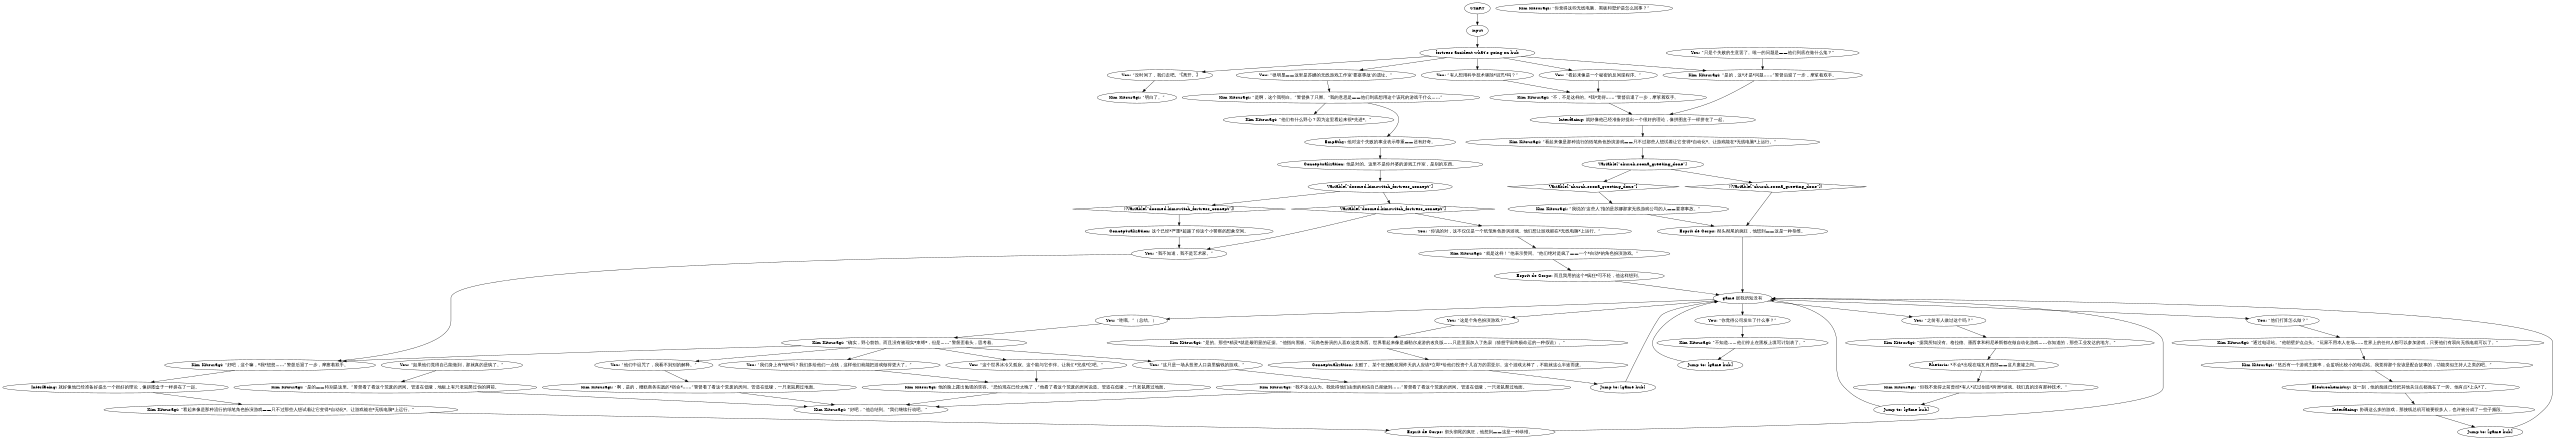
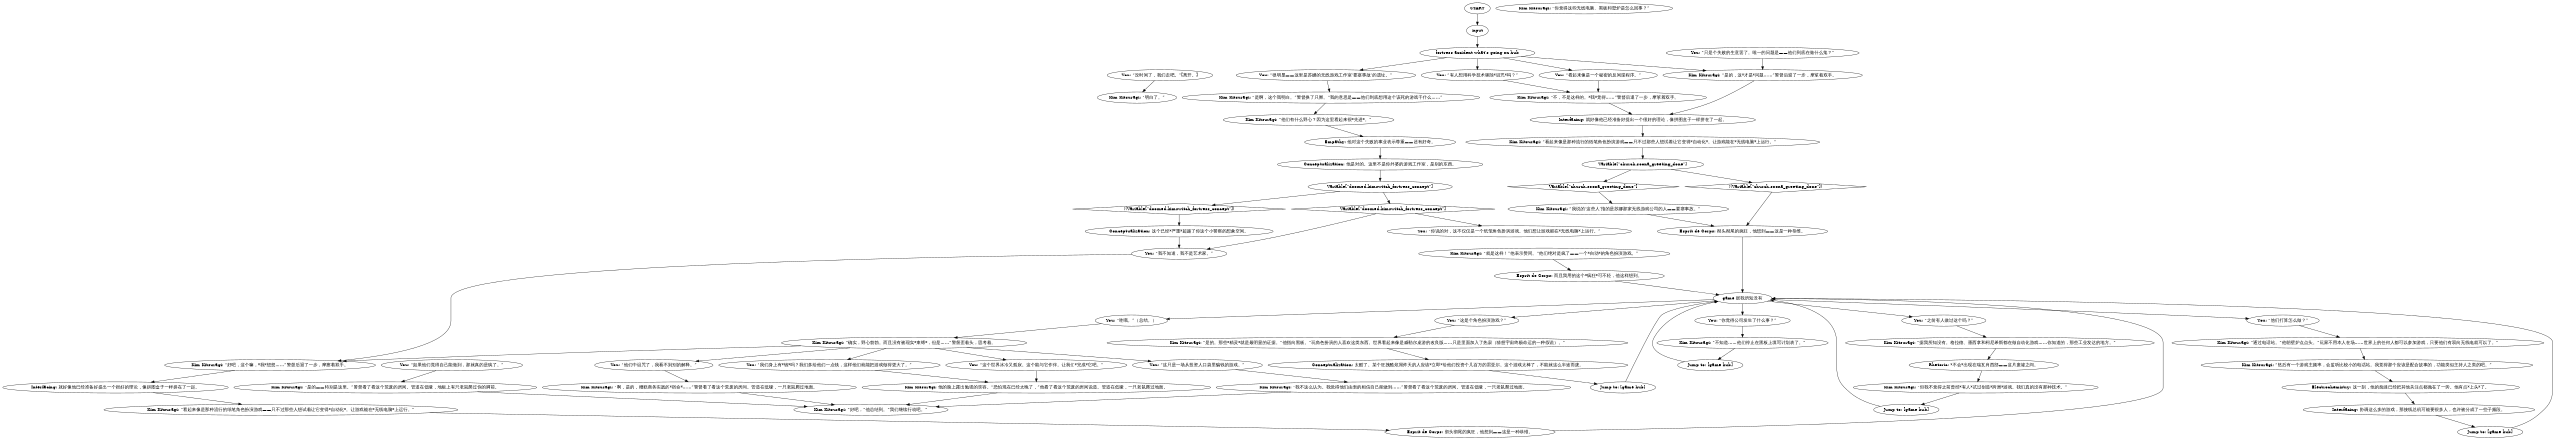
(1318, 64) -> none
(1394, 112) -> (1343, 131)
(1525, 242) -> none
